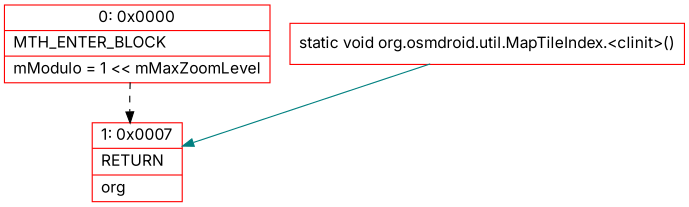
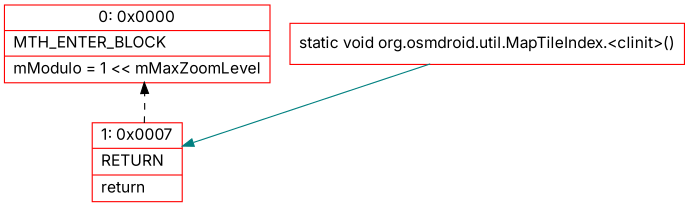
(130, 97) -> (145, 108)
(113, 188) -> (123, 188)
